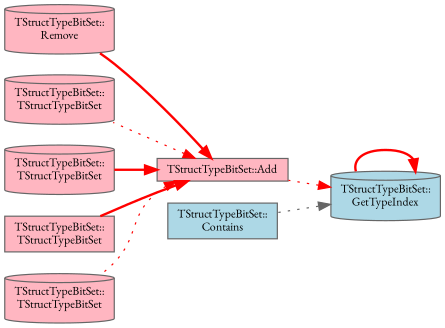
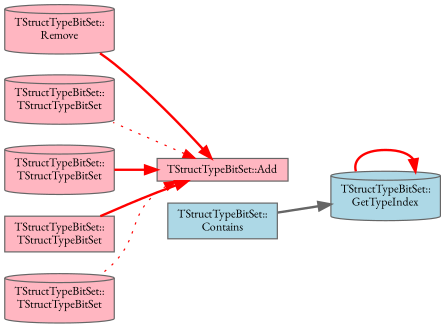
(304, 183) -> none
(298, 209) -> (298, 209)
